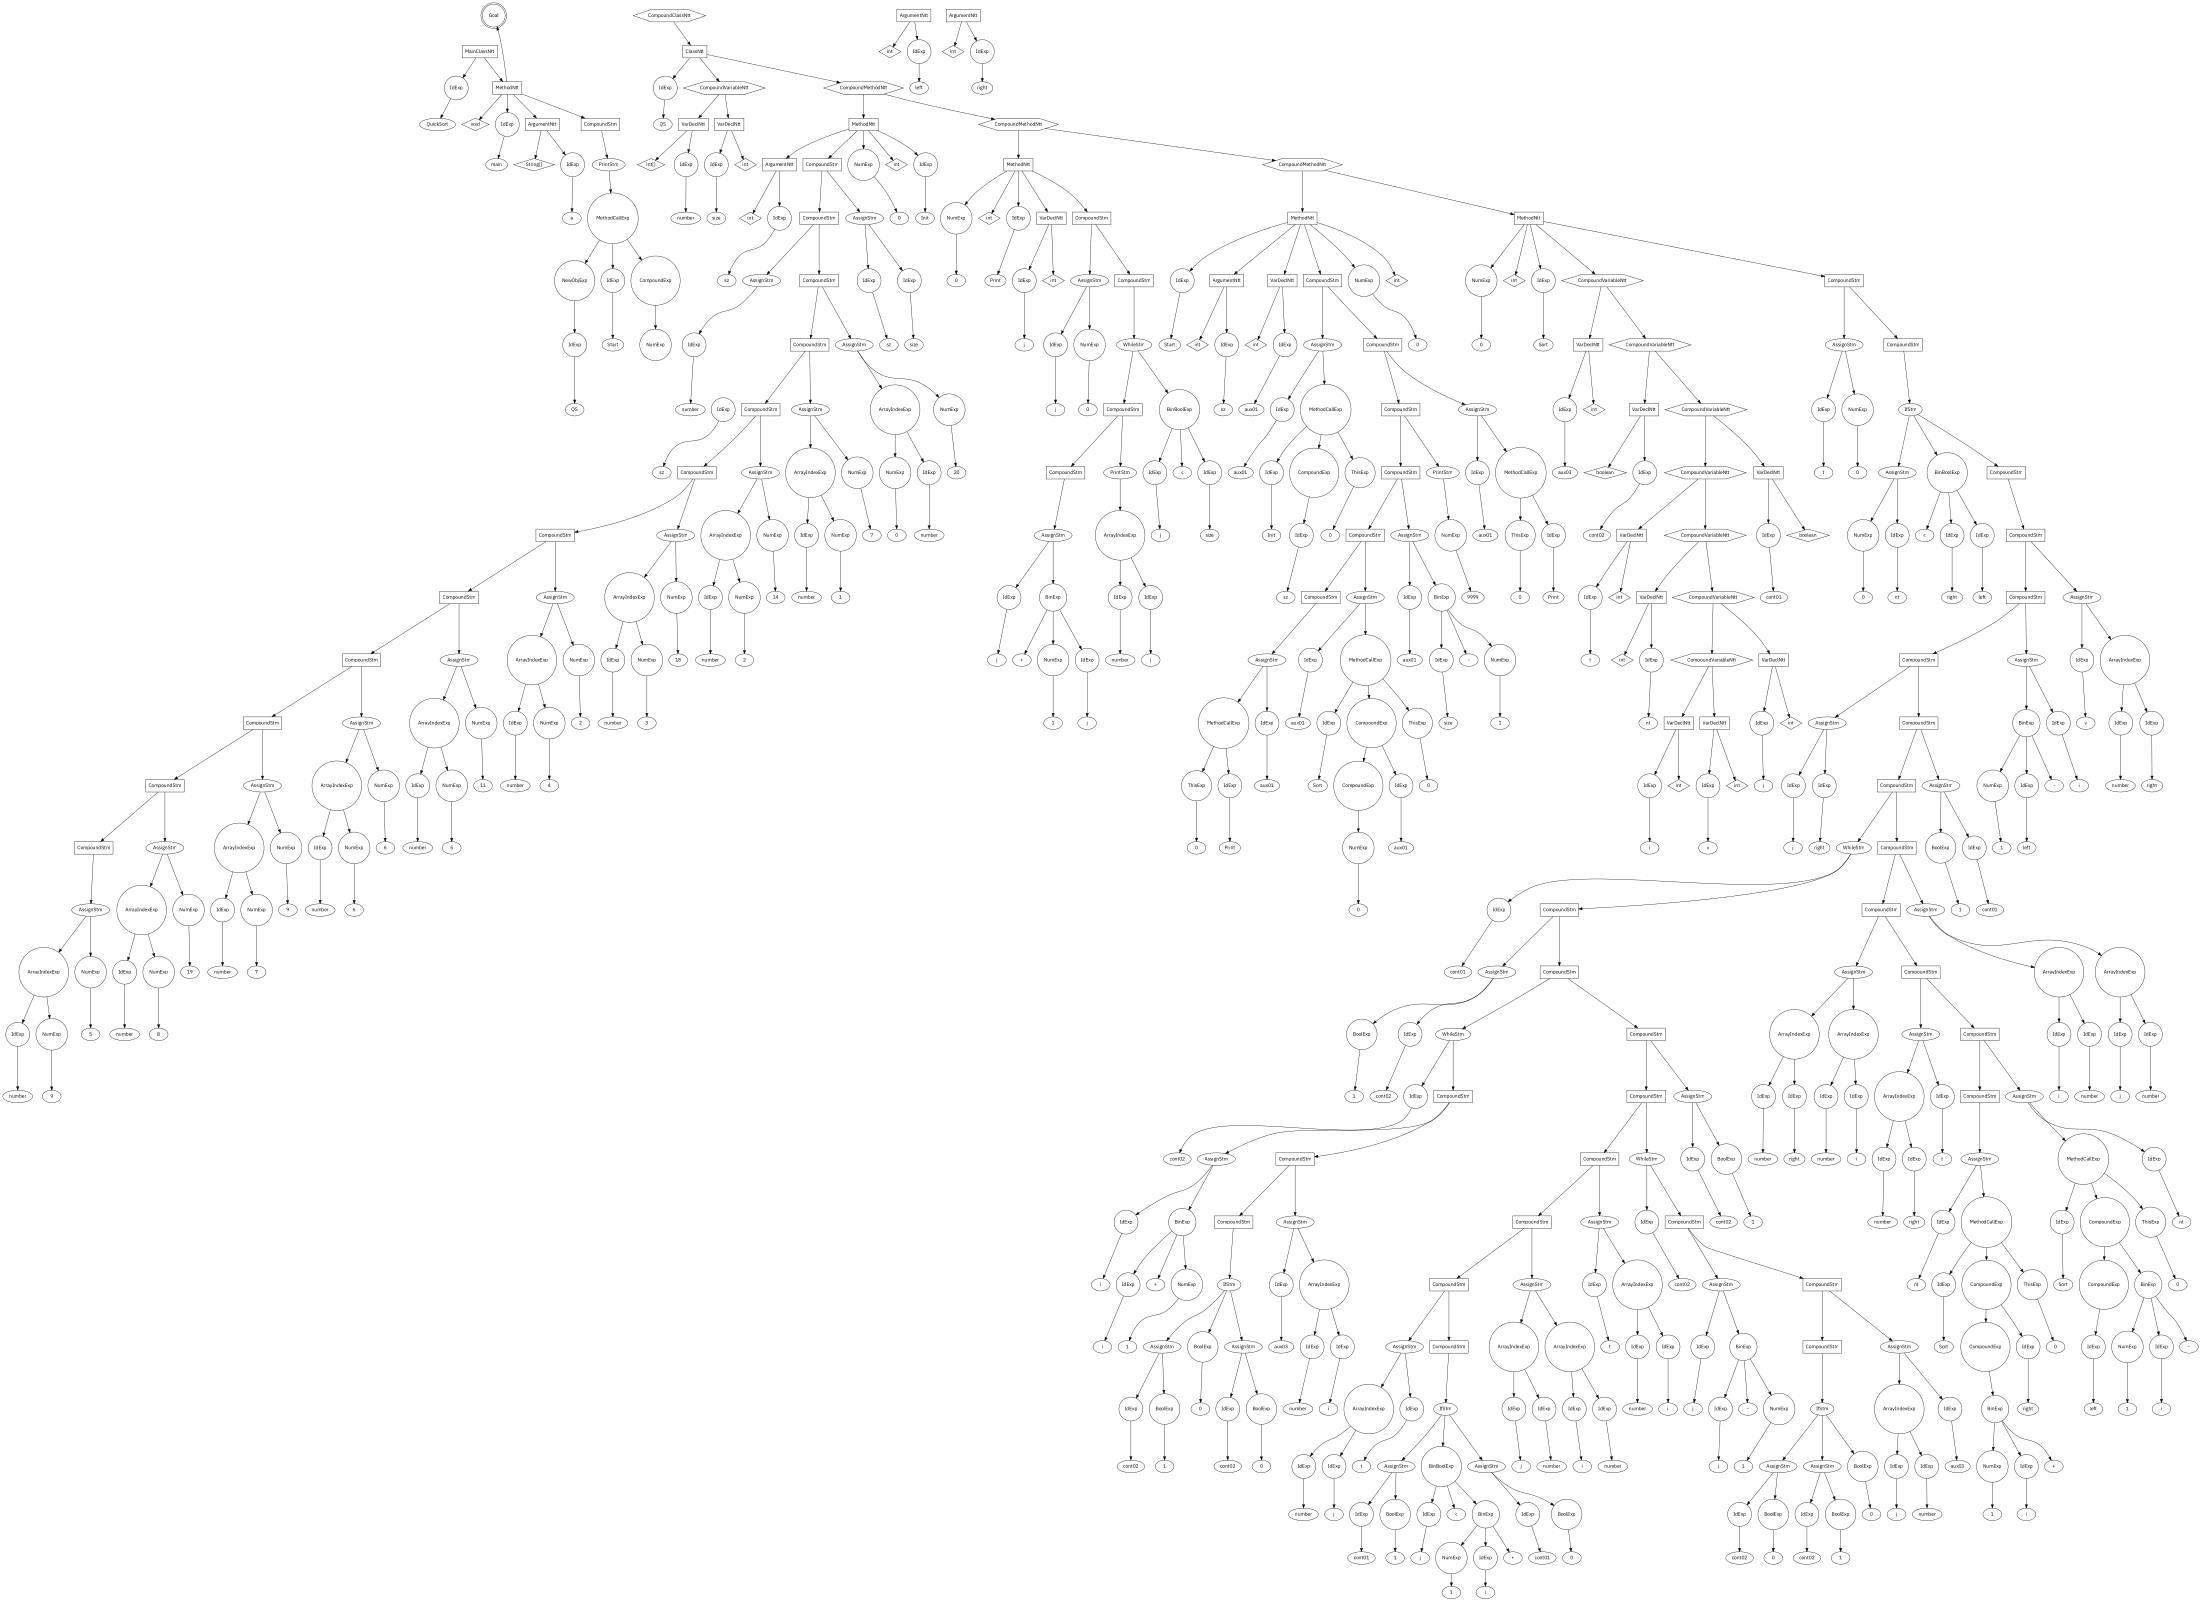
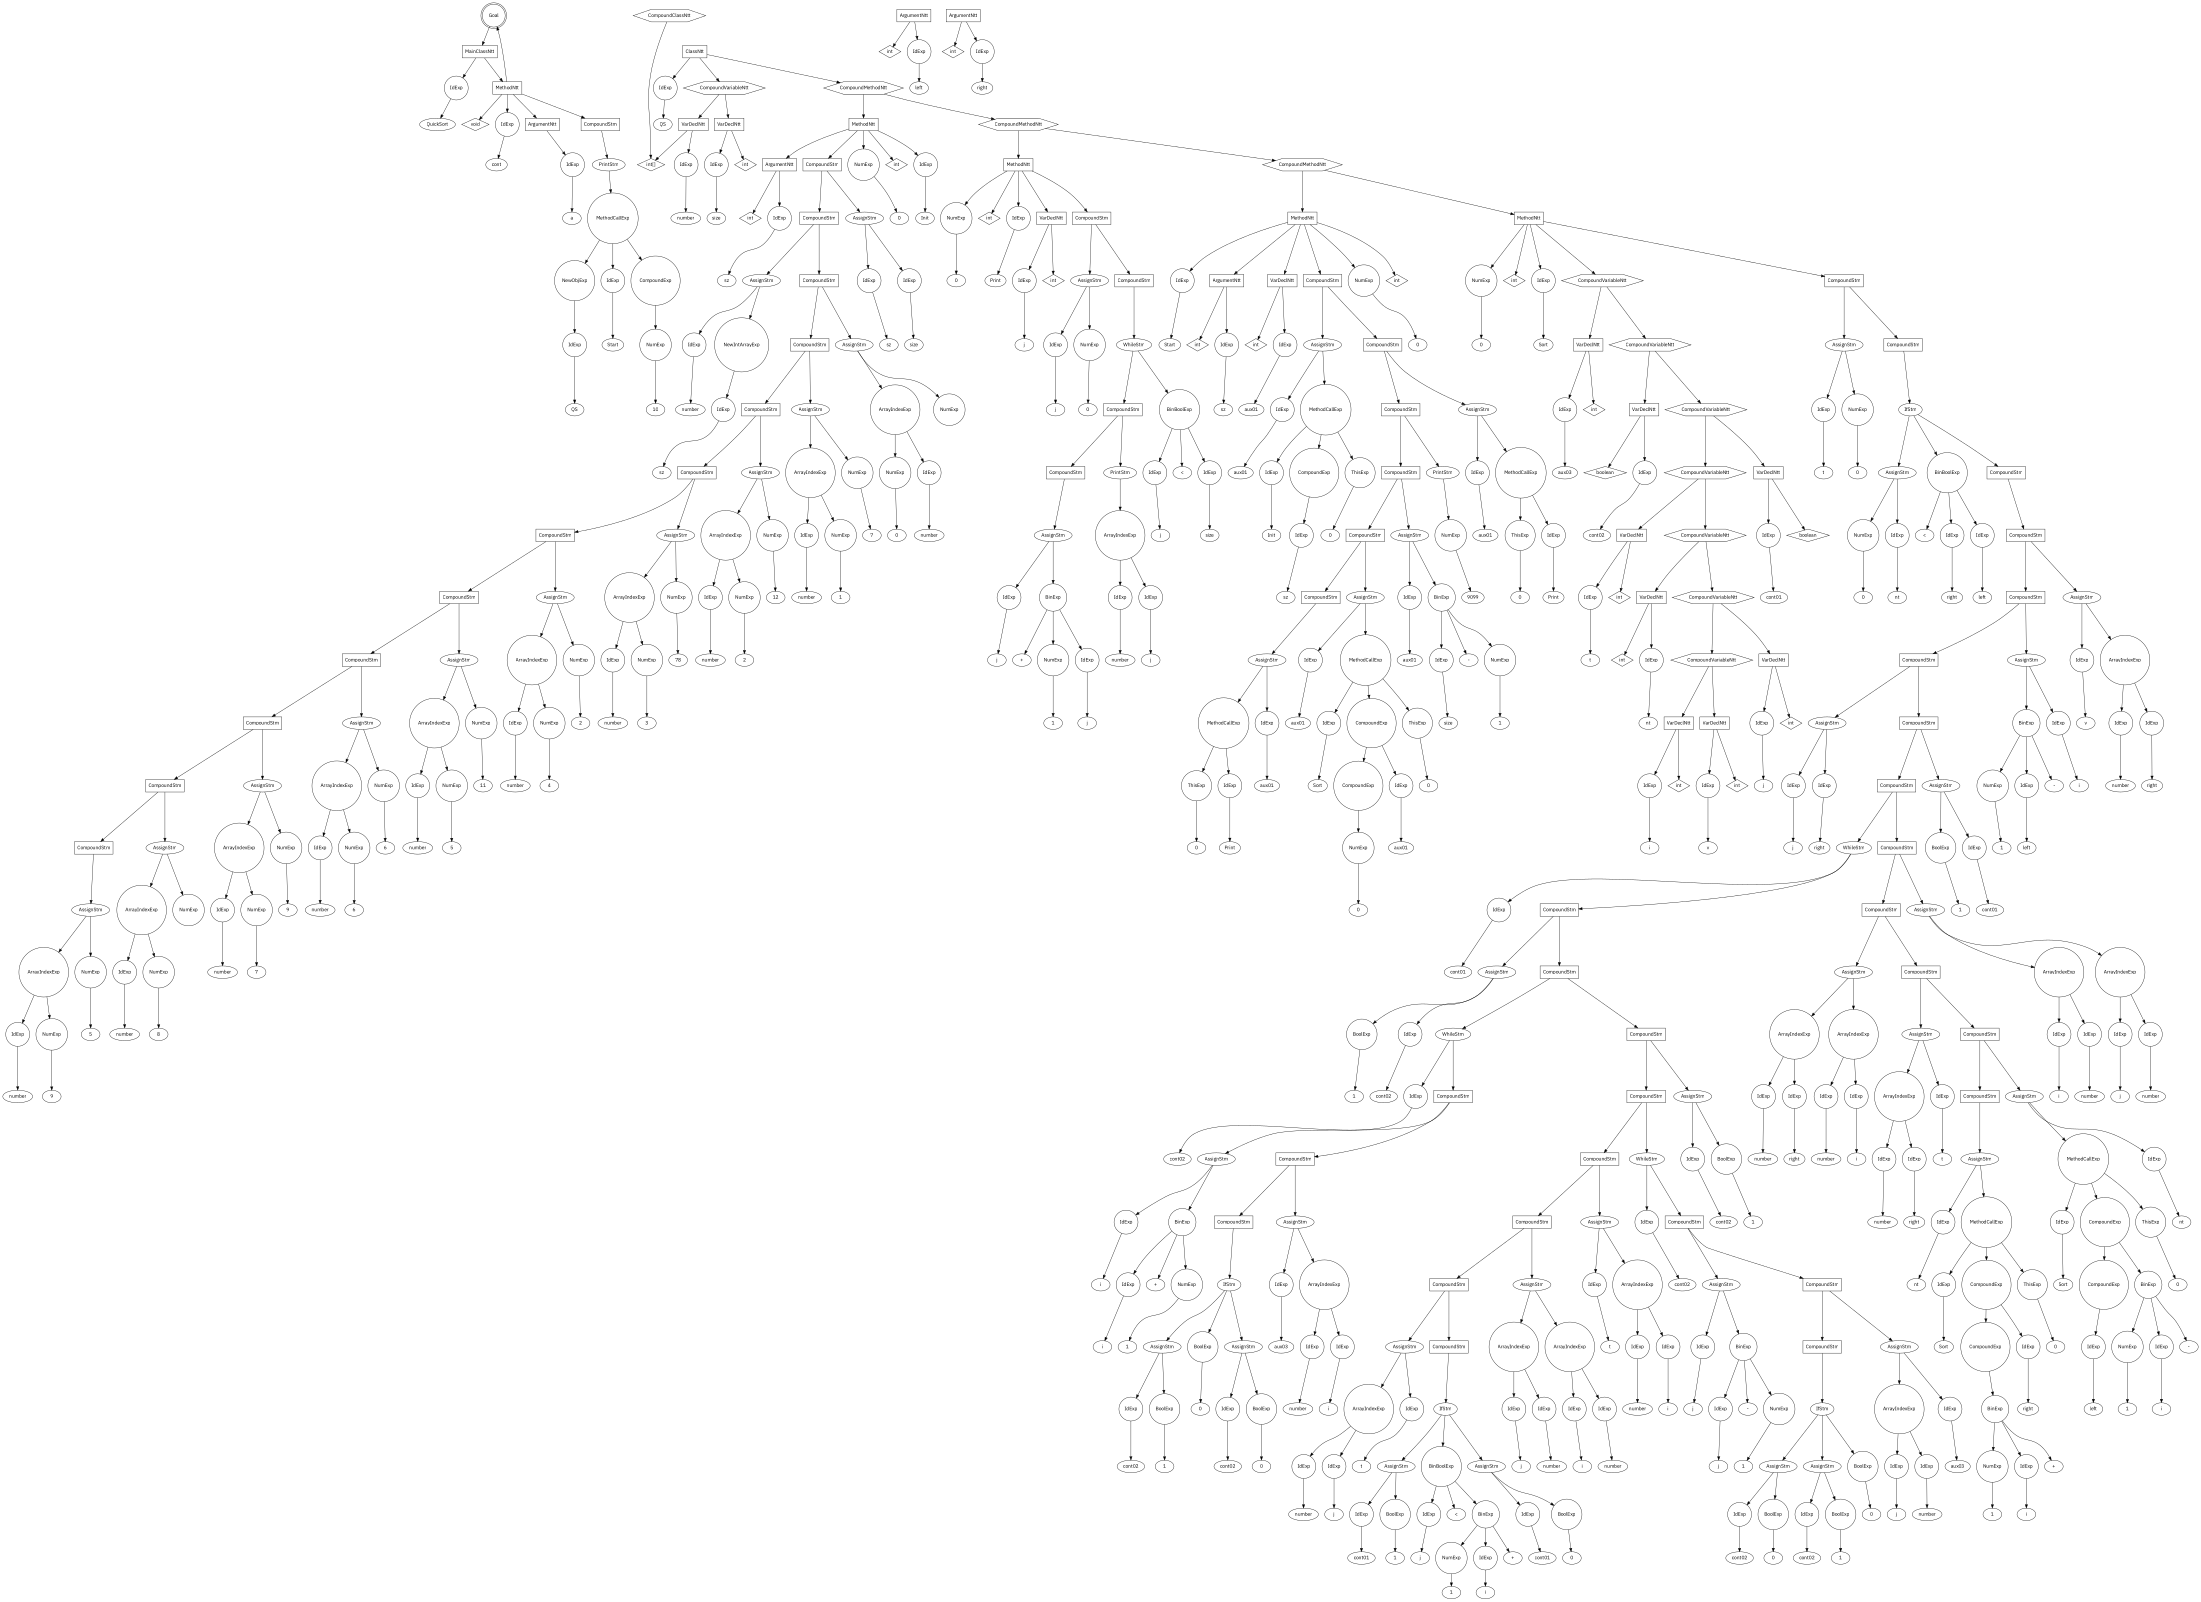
(681, 32) -> (649, 87)
none -> (487, 34)
(497, 165) -> (497, 165)
(534, 165) -> none
none -> (742, 345)
none -> (656, 410)
(957, 473) -> none
(776, 598) -> (776, 598)
(1473, 598) -> (1473, 598)
(678, 660) -> (678, 660)
(190, 972) -> none
